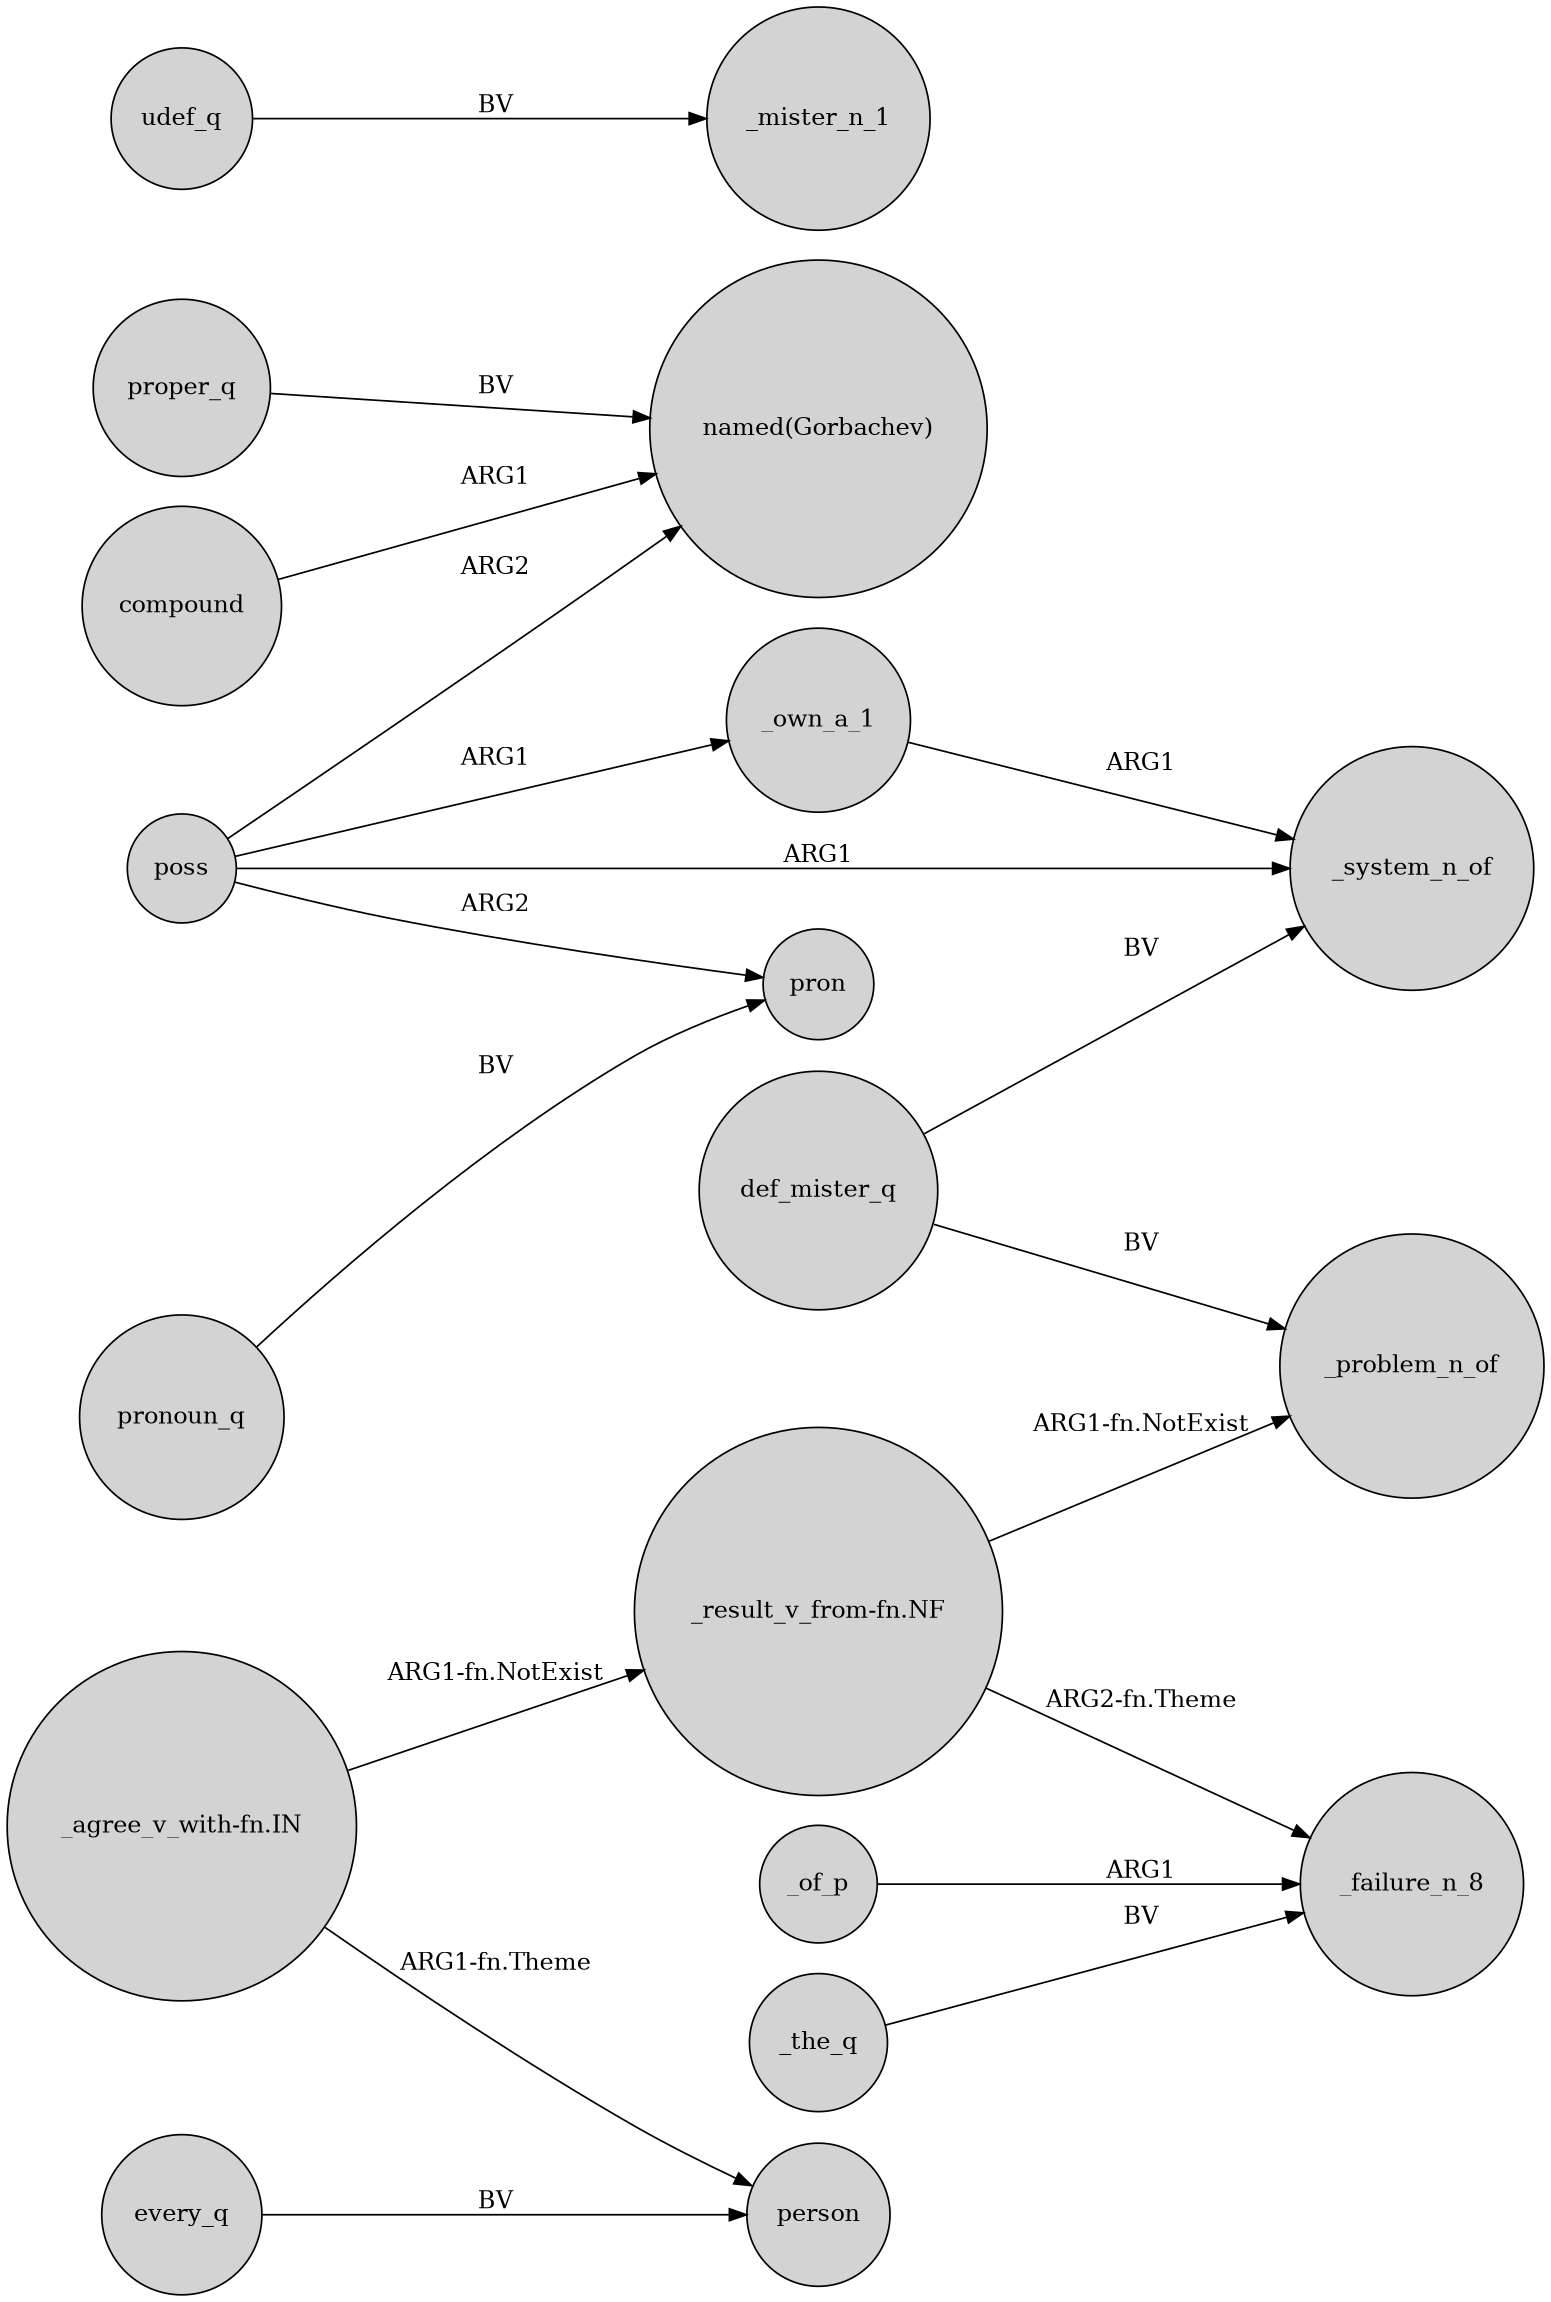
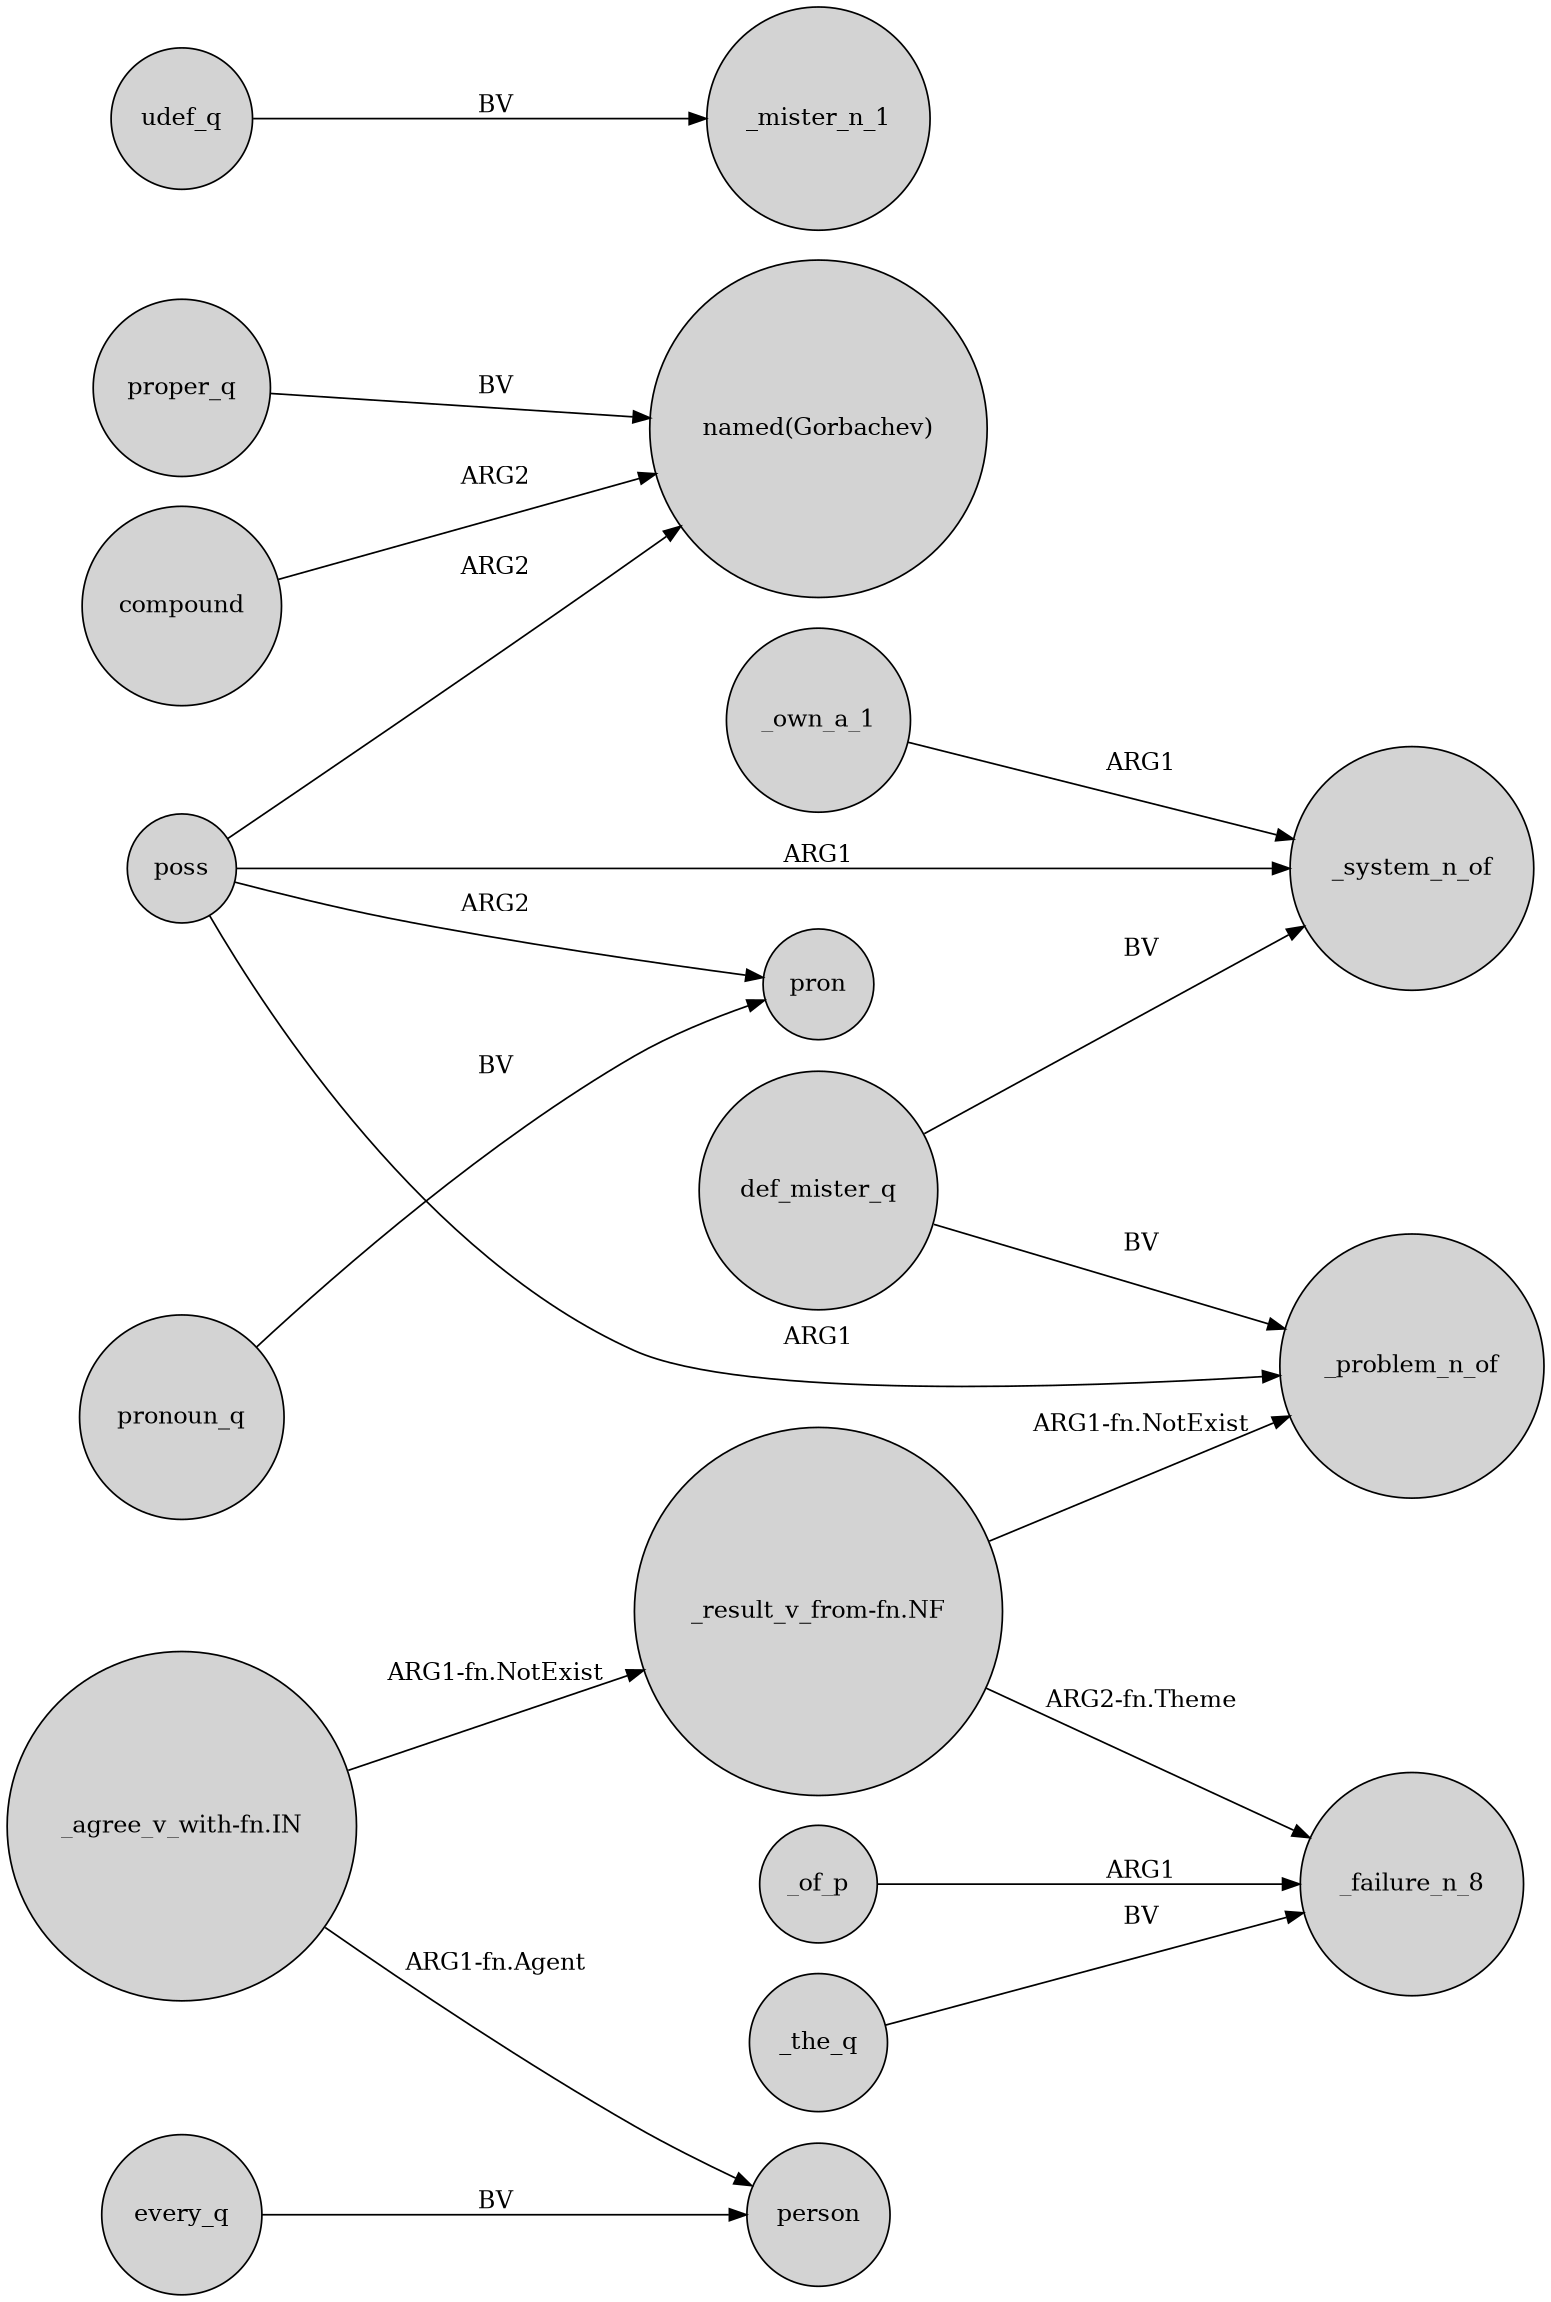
(496, 477) -> (496, 477)
(473, 801) -> (642, 1353)
(496, 1963) -> (496, 1963)
